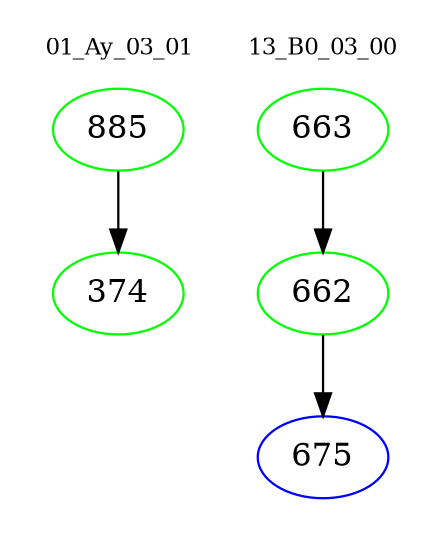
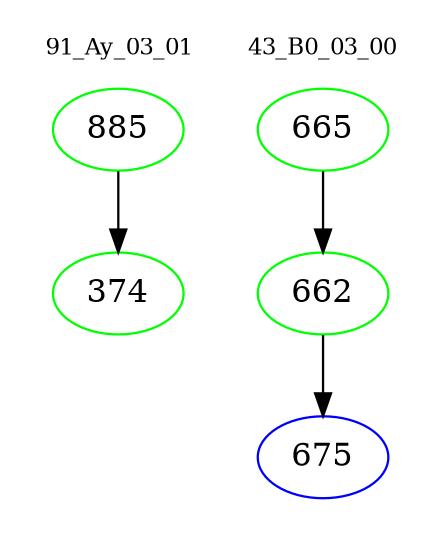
(119, 49) -> (119, 49)
(323, 49) -> (323, 49)
(323, 130) -> (323, 130)
